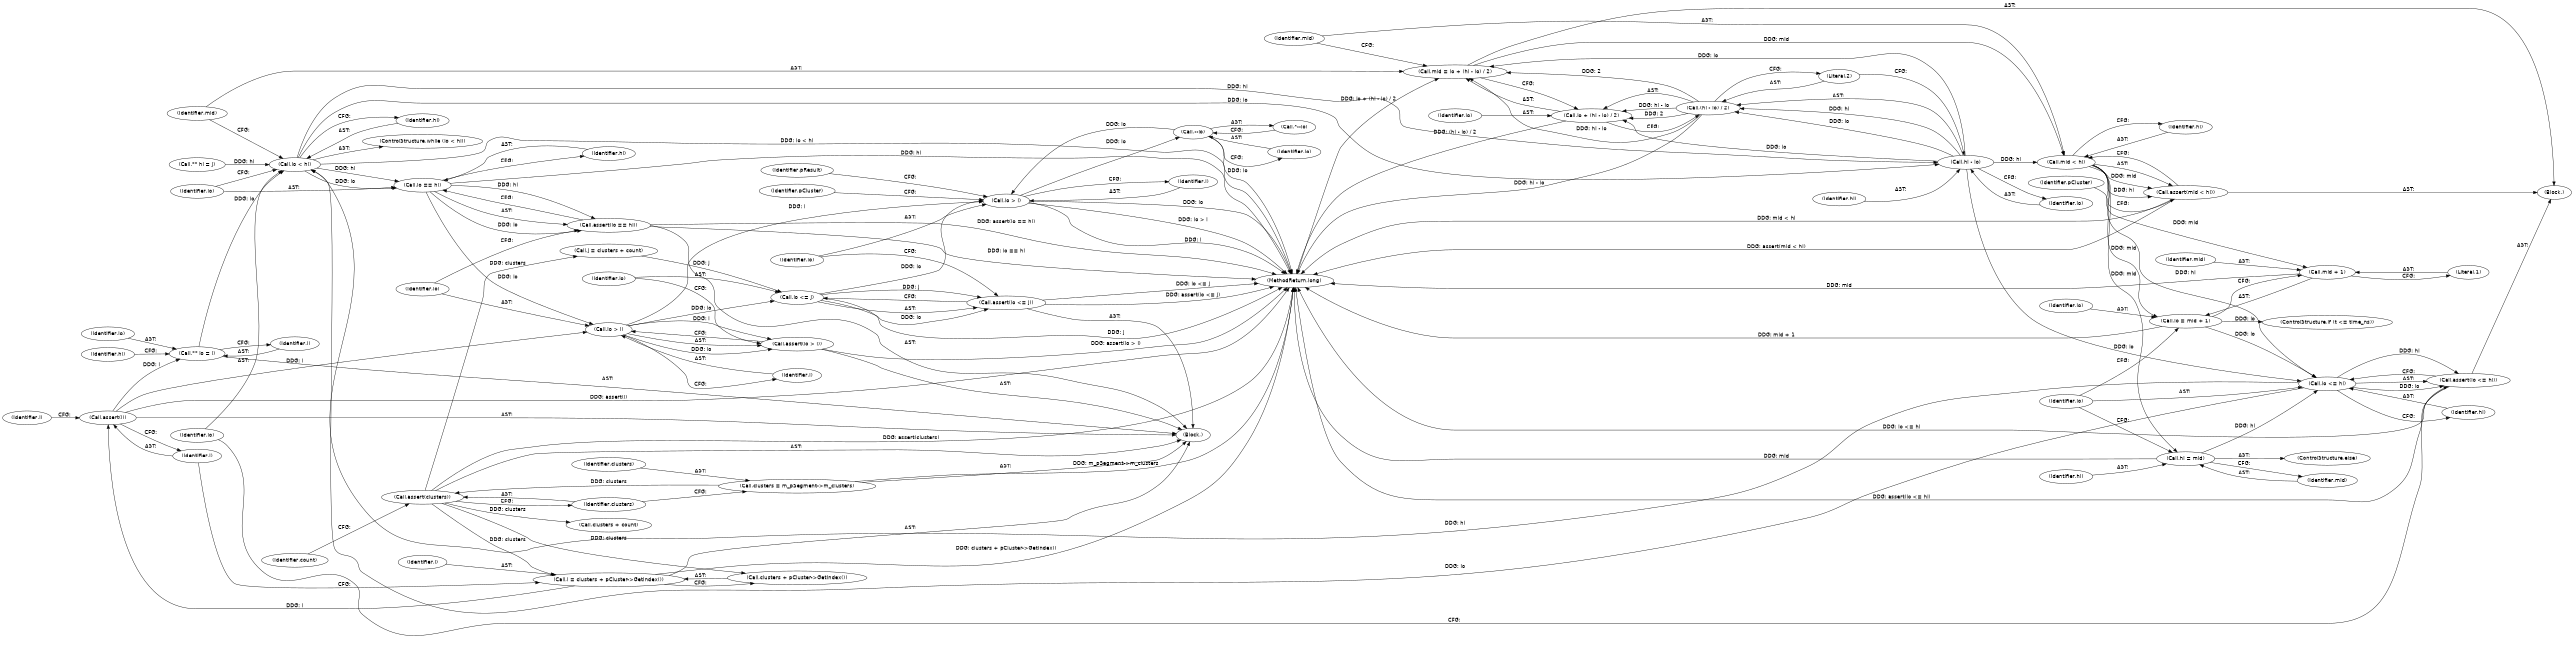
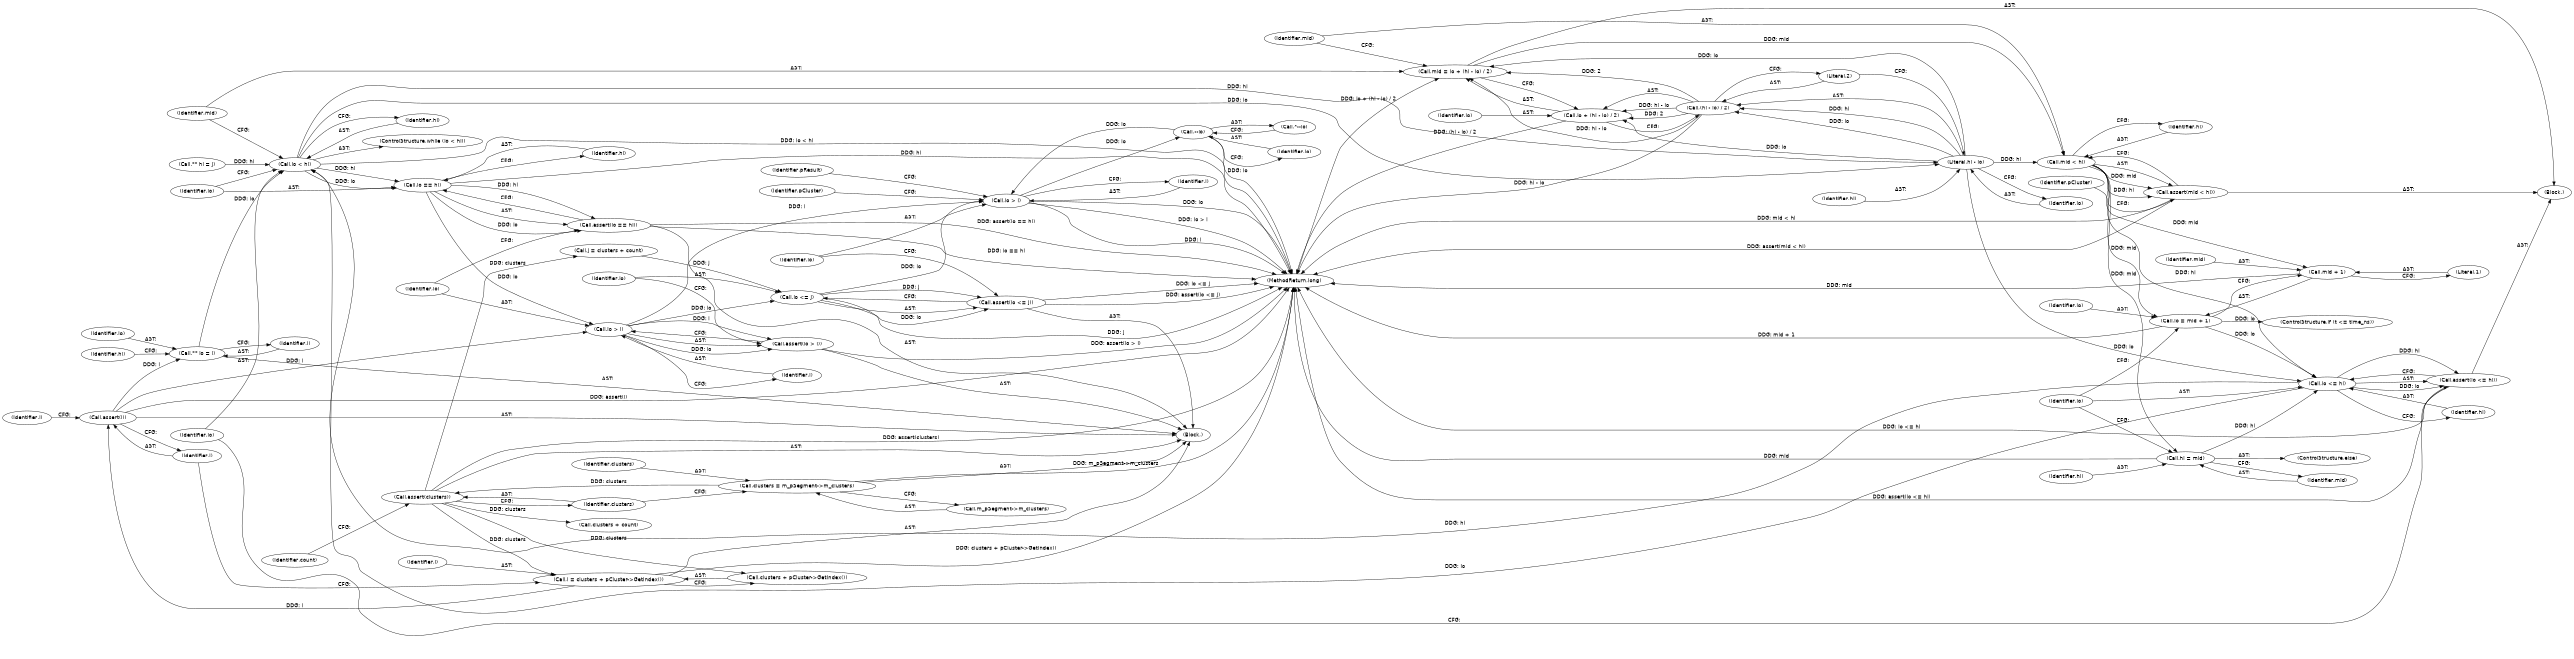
(1966, 162) -> (1966, 162)
none -> (1006, 509)
